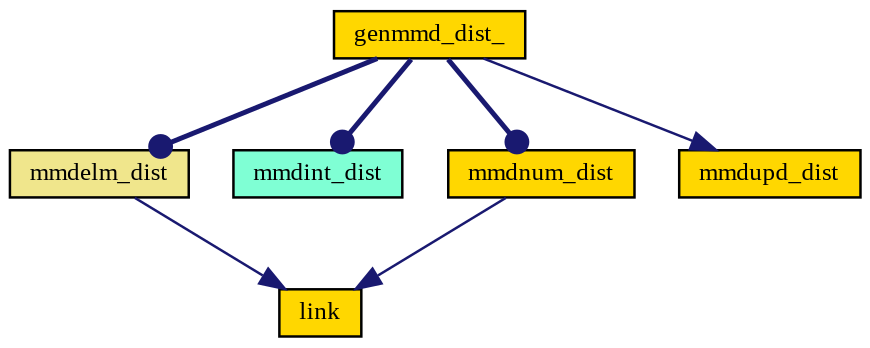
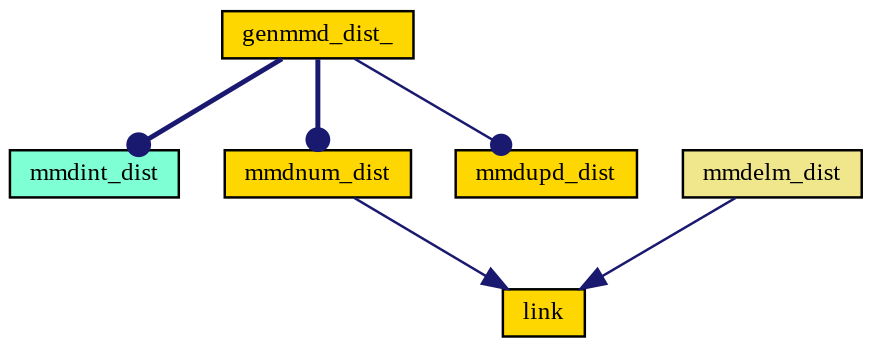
(274, 100) -> none
(588, 100) -> (424, 99)
